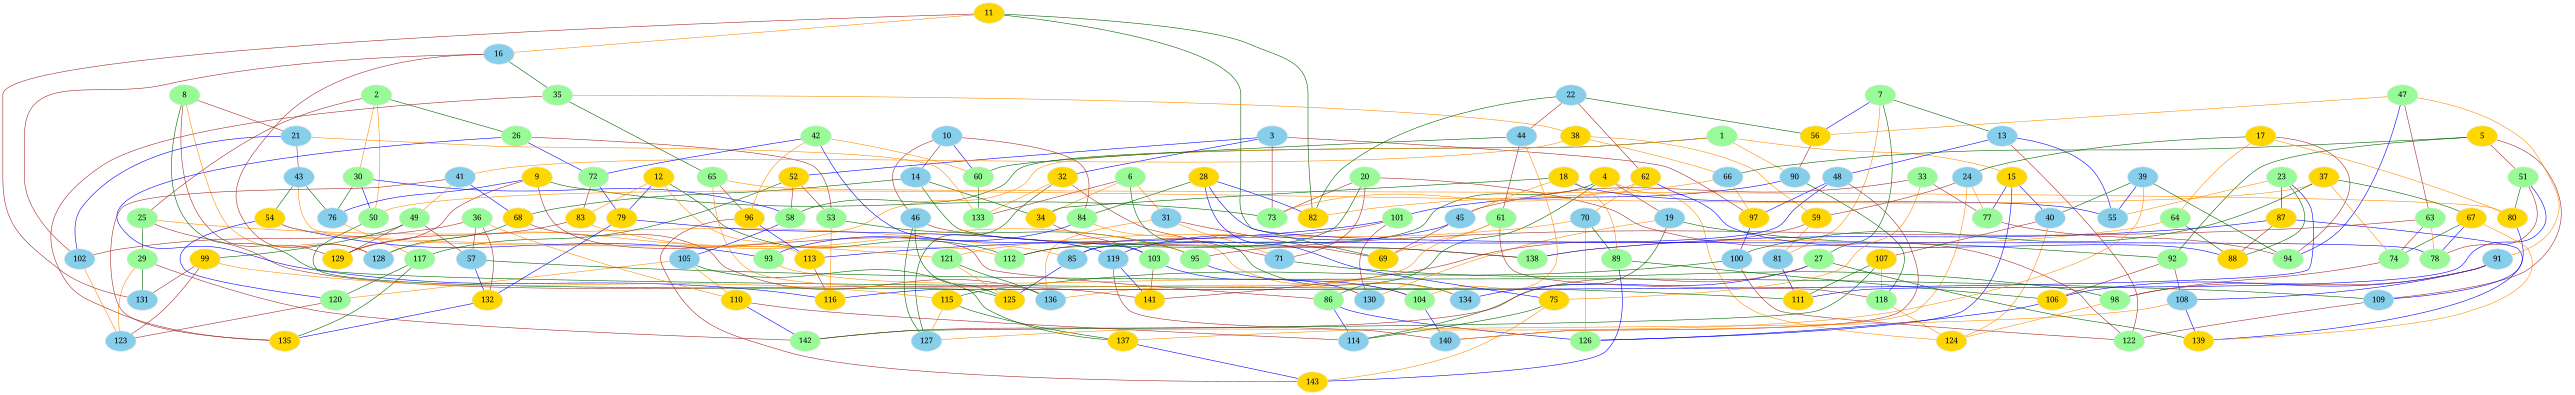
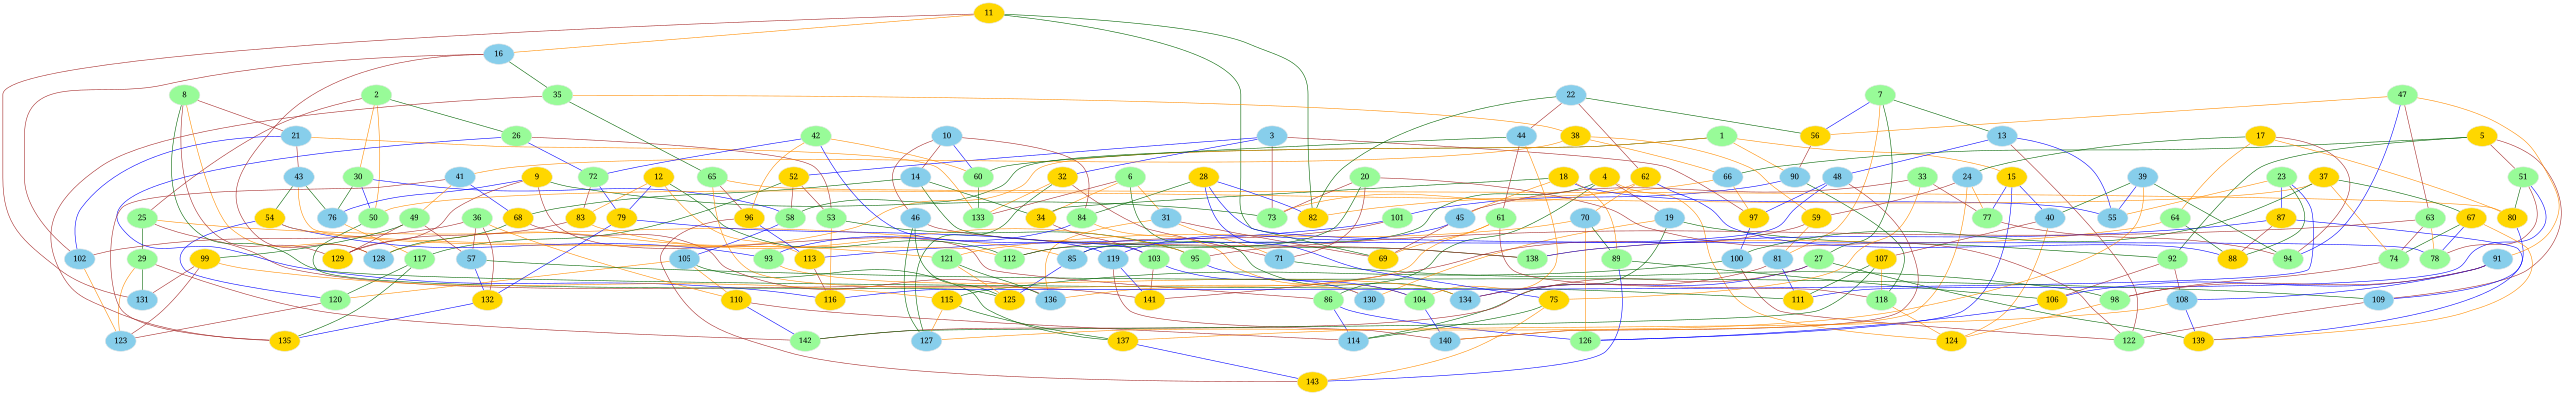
(1360, 259) -> none
none -> (1623, 284)
